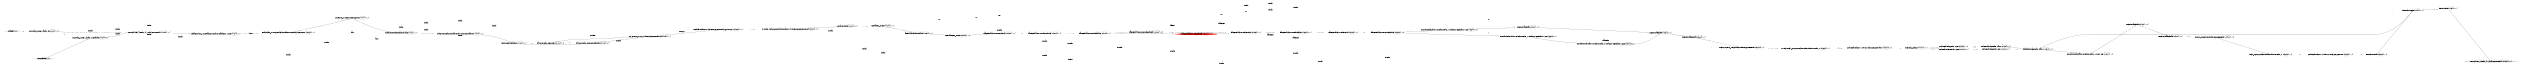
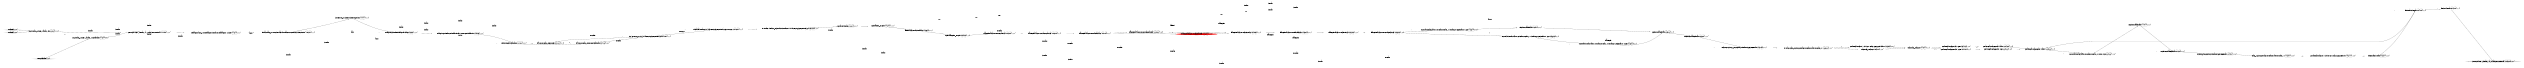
(1489, 20) -> (1490, 20)
none -> (13, 30)
none -> (1872, 49)
